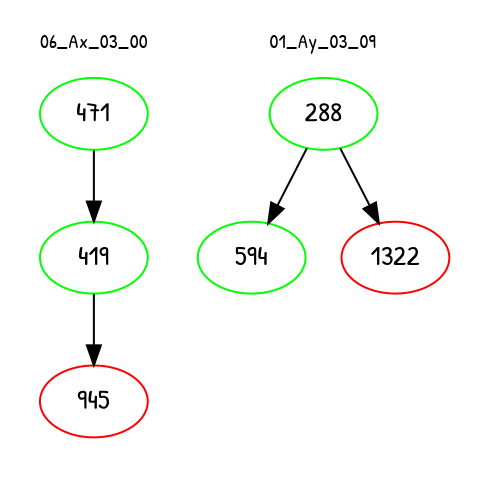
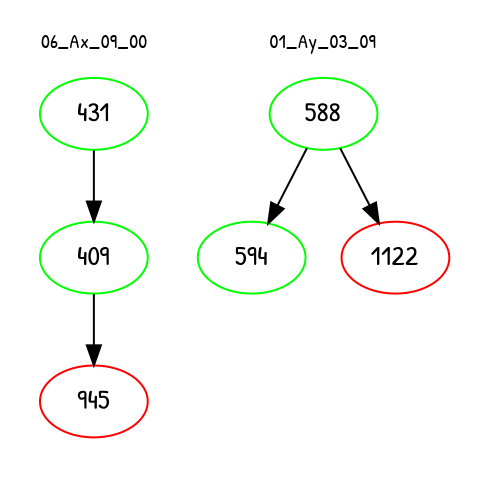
(95, 43) -> (95, 43)
(94, 114) -> (94, 114)
(324, 114) -> (324, 114)
(94, 258) -> (94, 258)
(395, 258) -> (395, 258)
